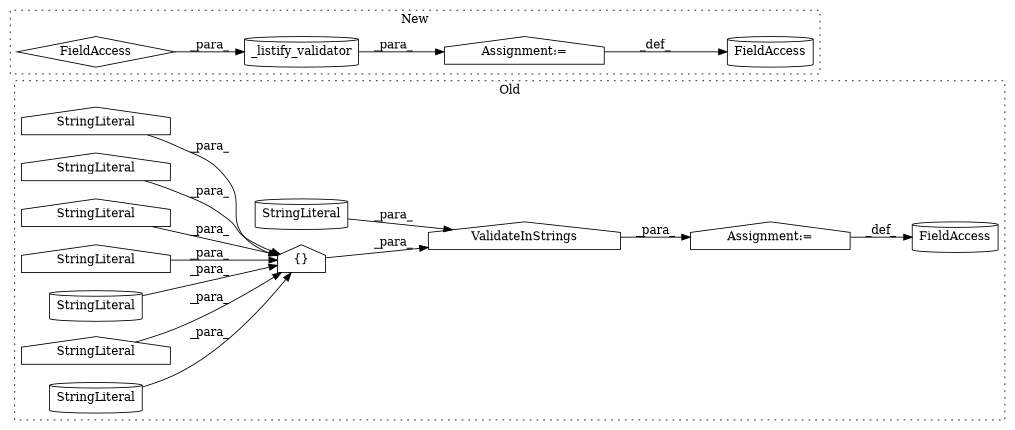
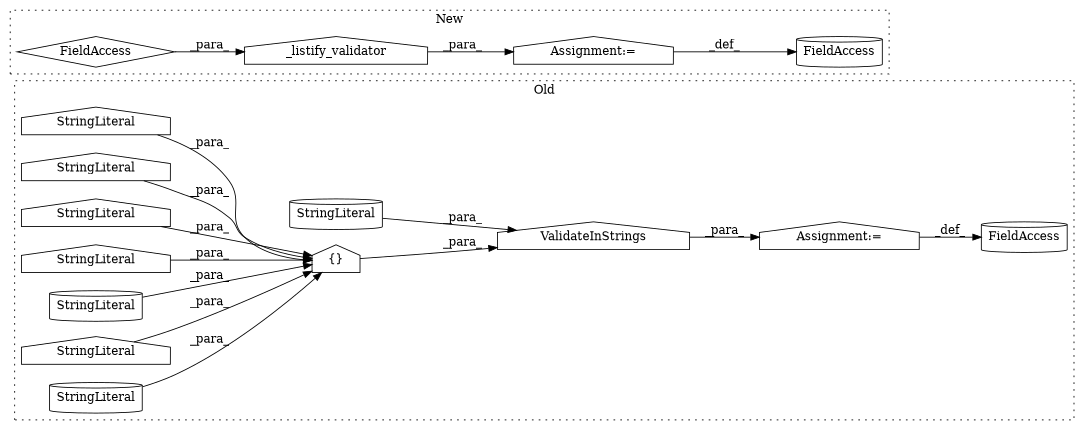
(301, 52) -> (336, 52)
